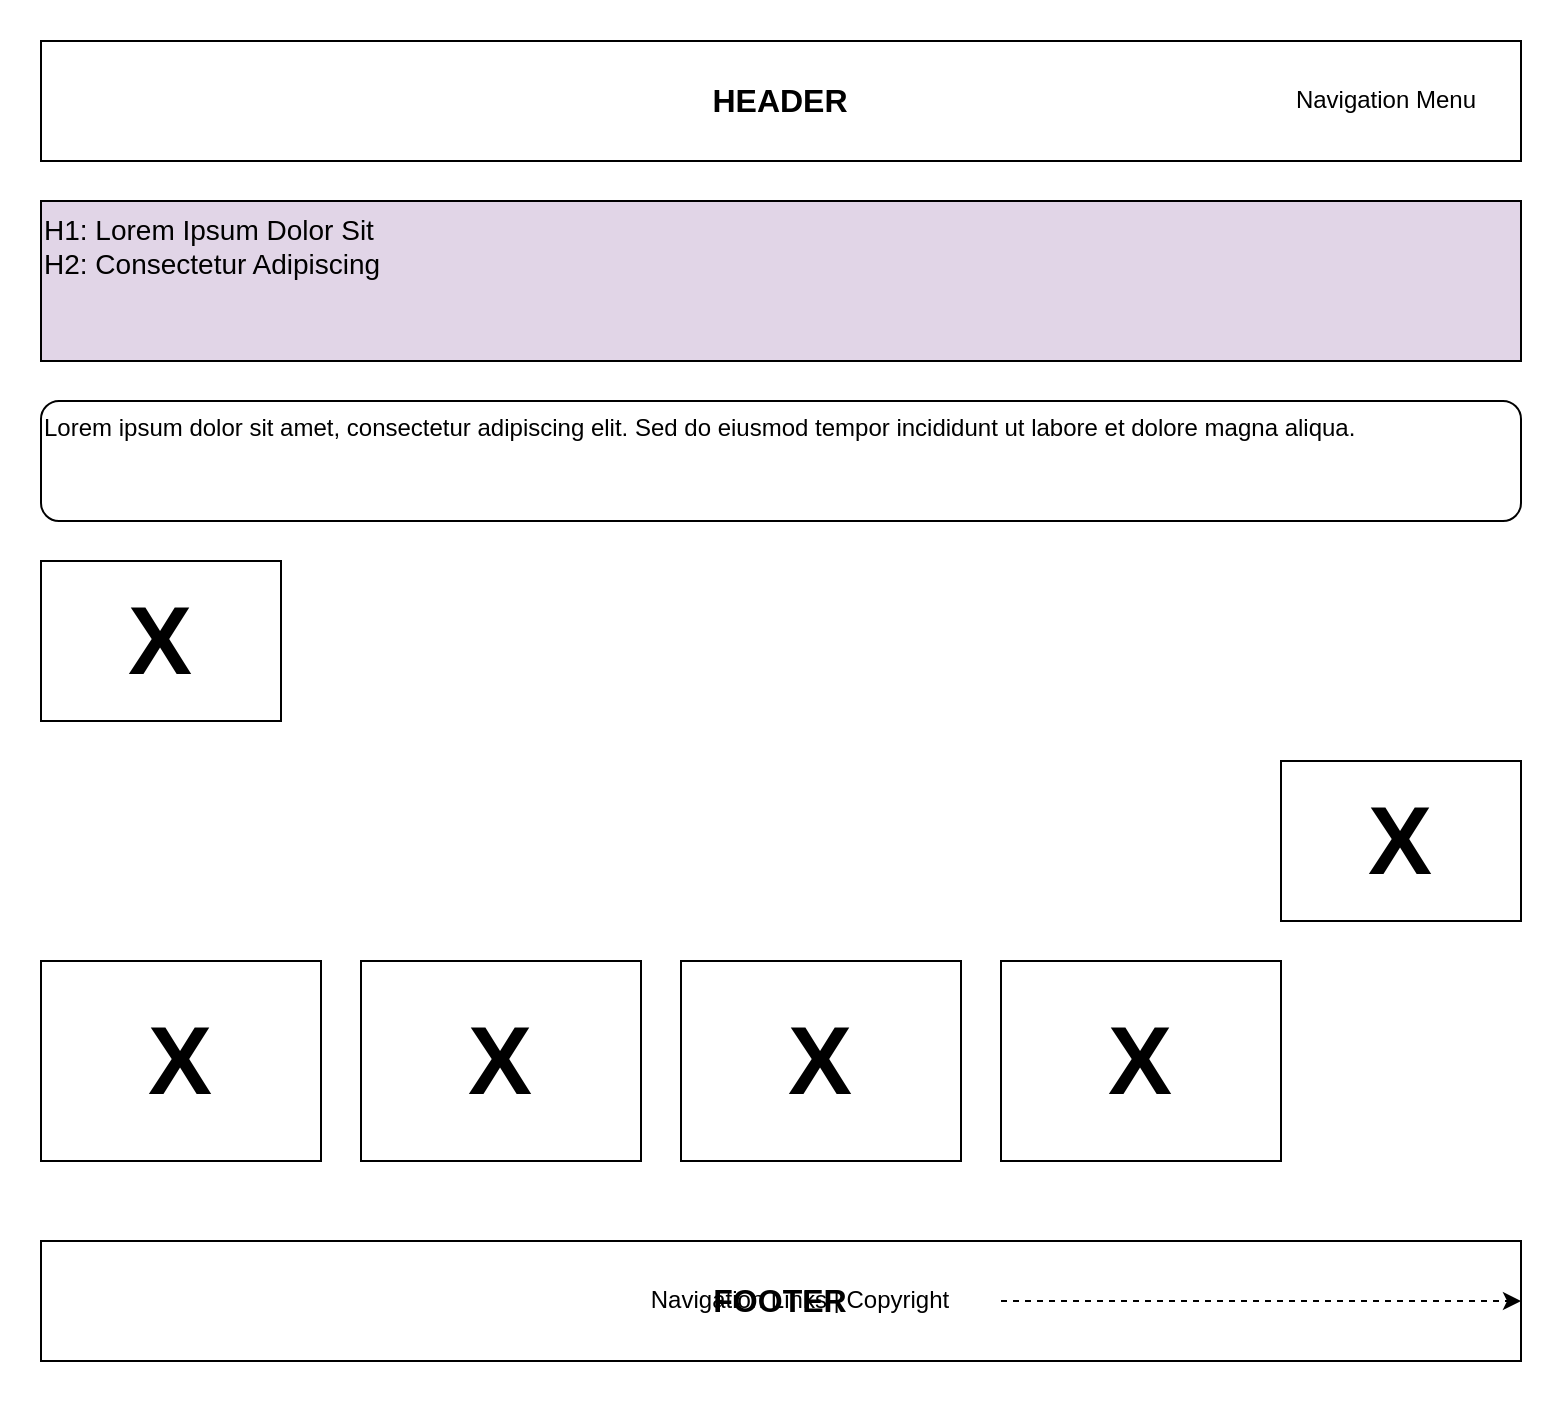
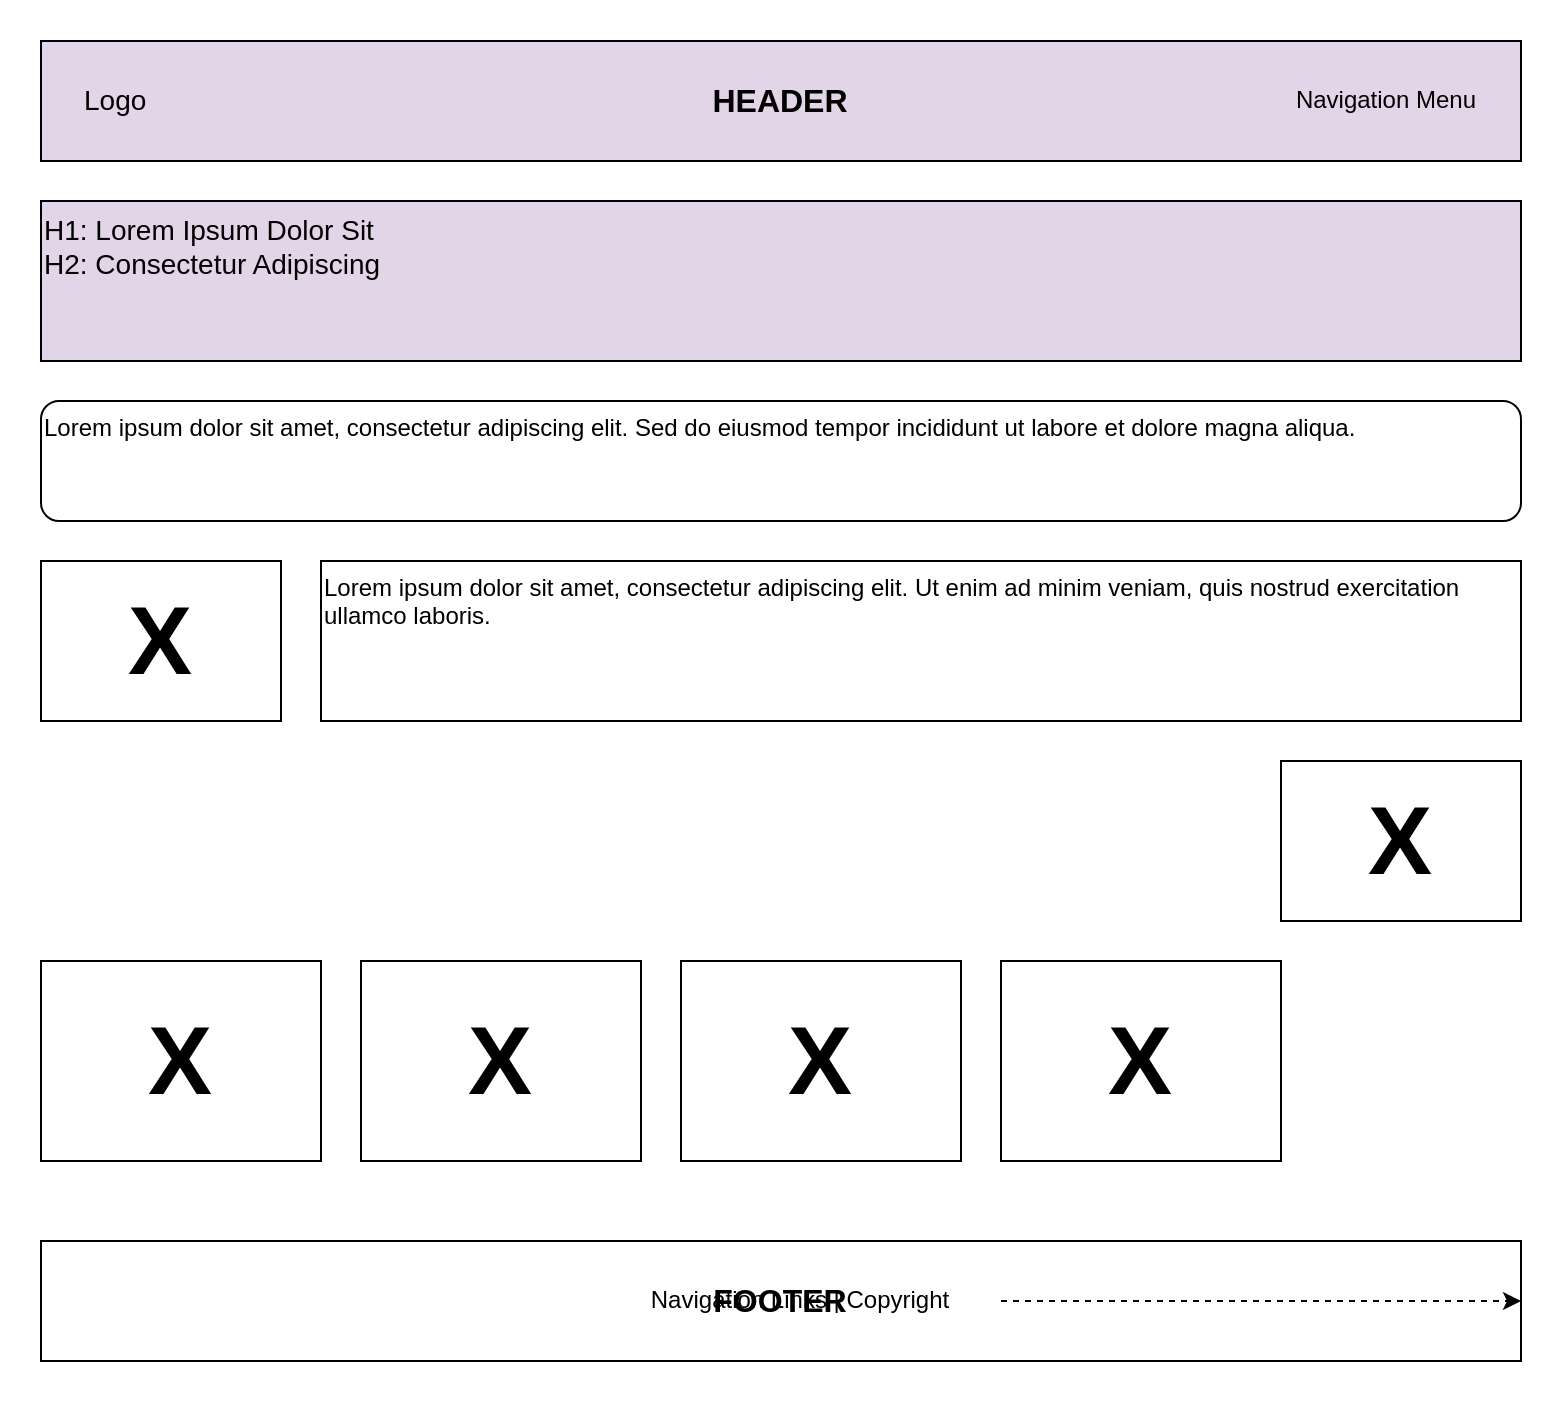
none -> (181, 101)
(781, 101) -> (781, 101)
none -> (921, 641)
